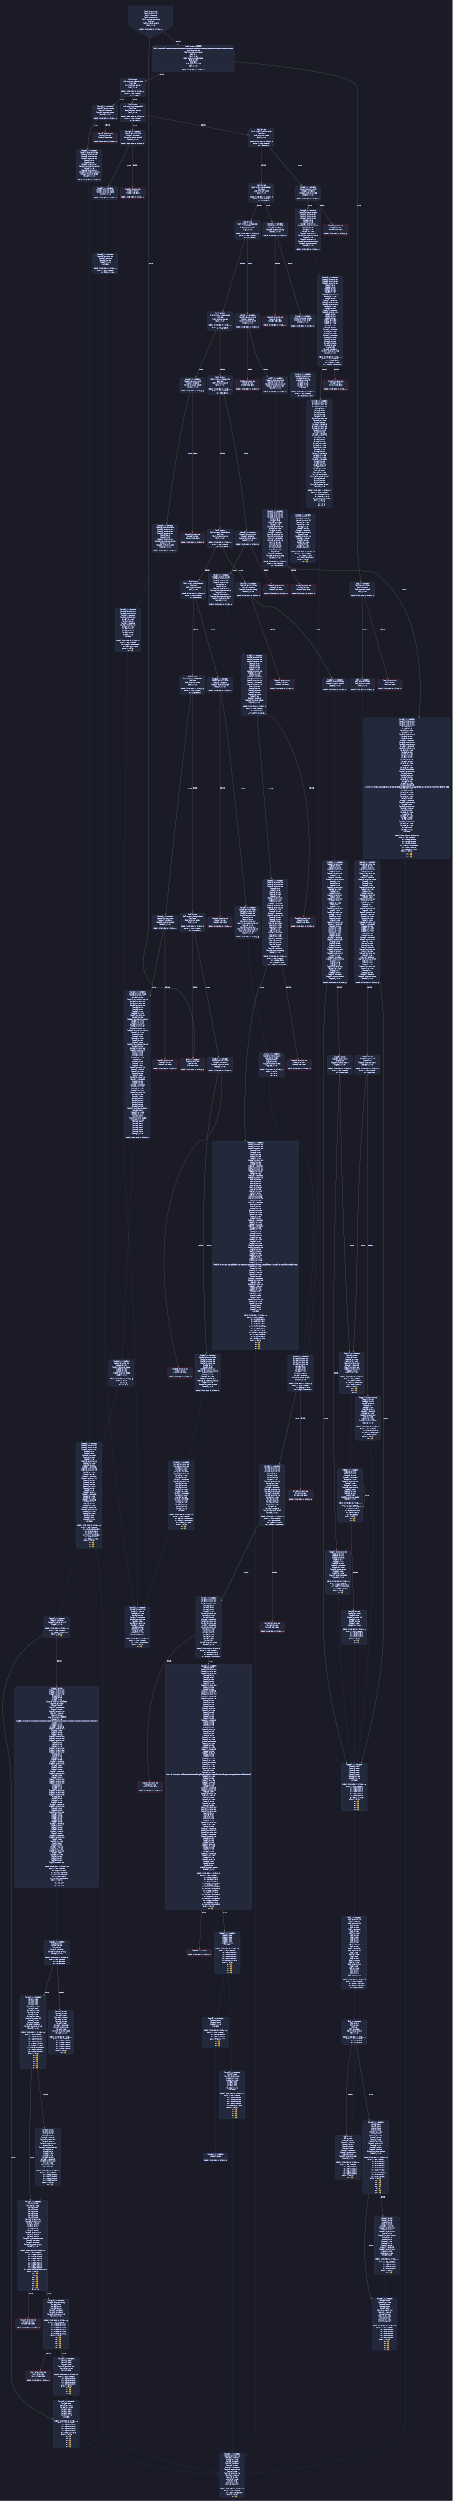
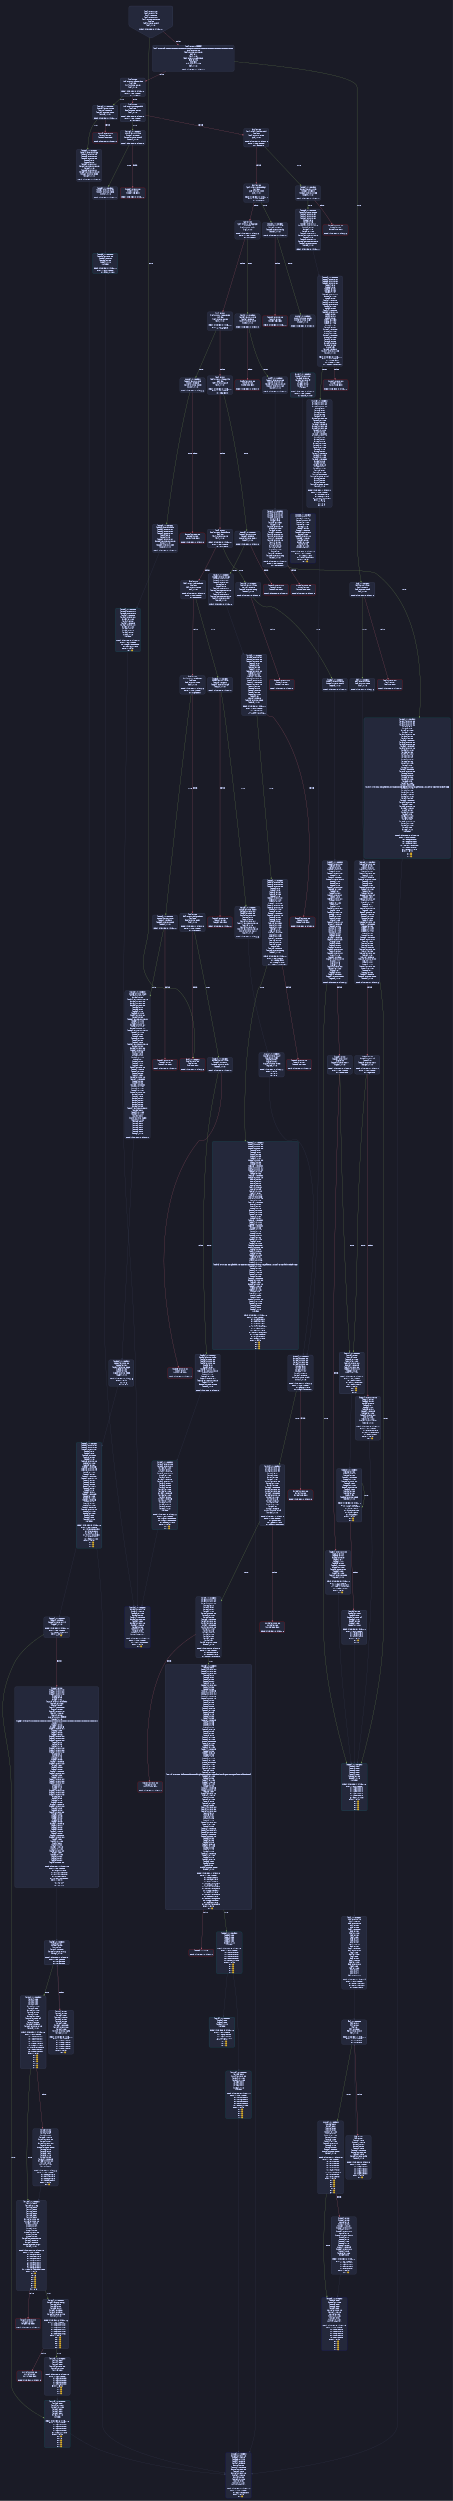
(215, 2157) -> none
